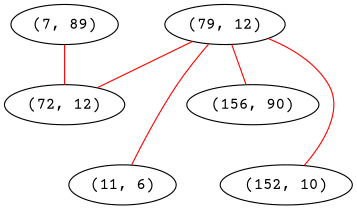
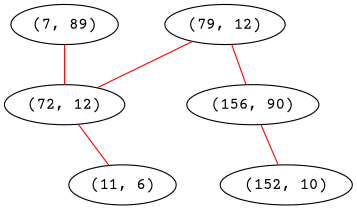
(331, 90) -> (269, 145)
(166, 102) -> (94, 145)
